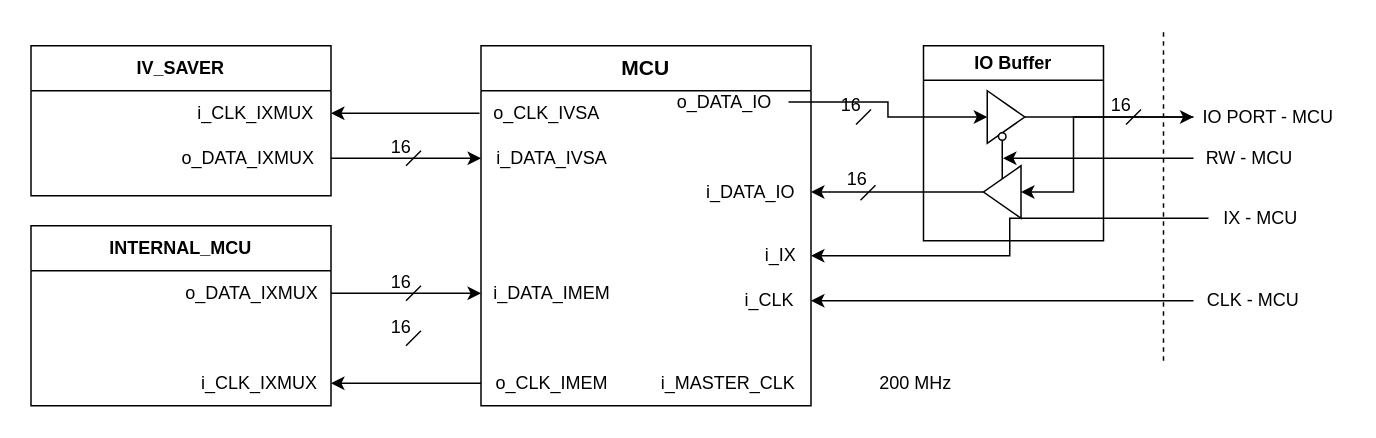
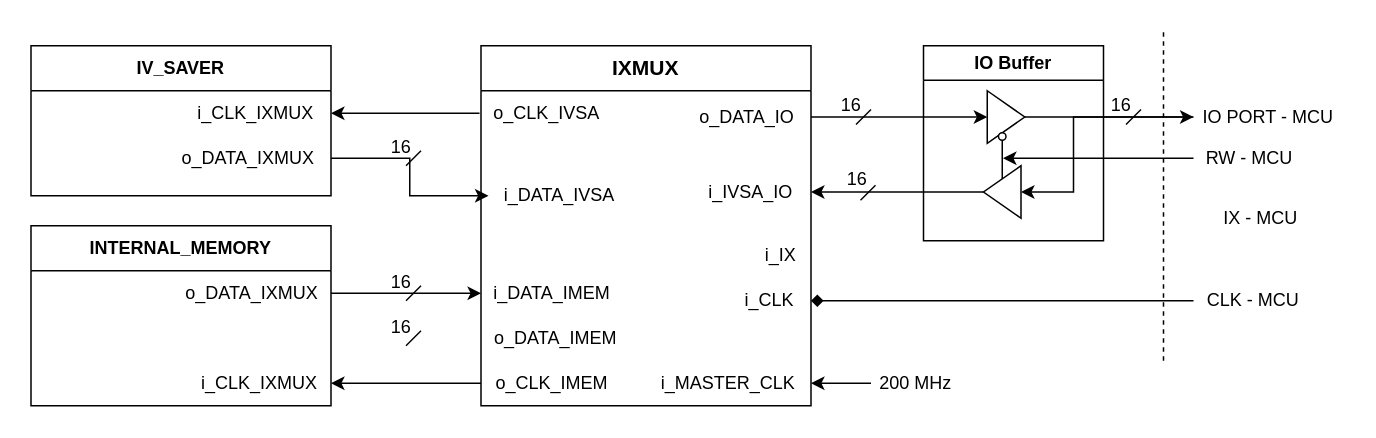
(646, 68) -> (646, 68)
(725, 102) -> (747, 117)
(552, 158) -> (560, 196)
(751, 193) -> (751, 193)
(1010, 232) -> none
(181, 248) -> (181, 248)
(822, 301) -> (823, 301)
none -> (556, 338)
none -> (846, 383)
